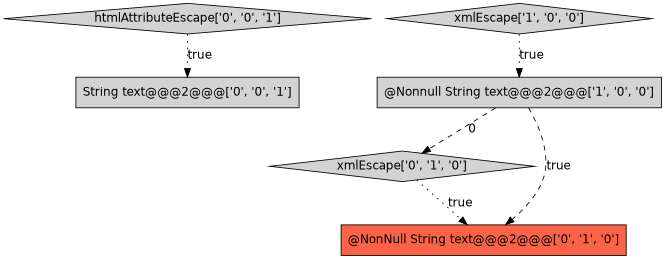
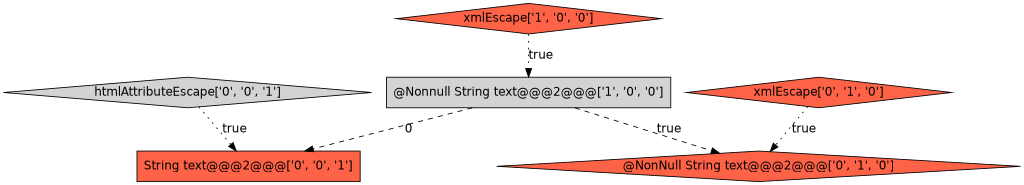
(519, 19) -> (529, 19)
(187, 92) -> (249, 166)
(462, 128) -> (393, 128)
(402, 166) -> (819, 92)
(484, 240) -> (759, 166)
